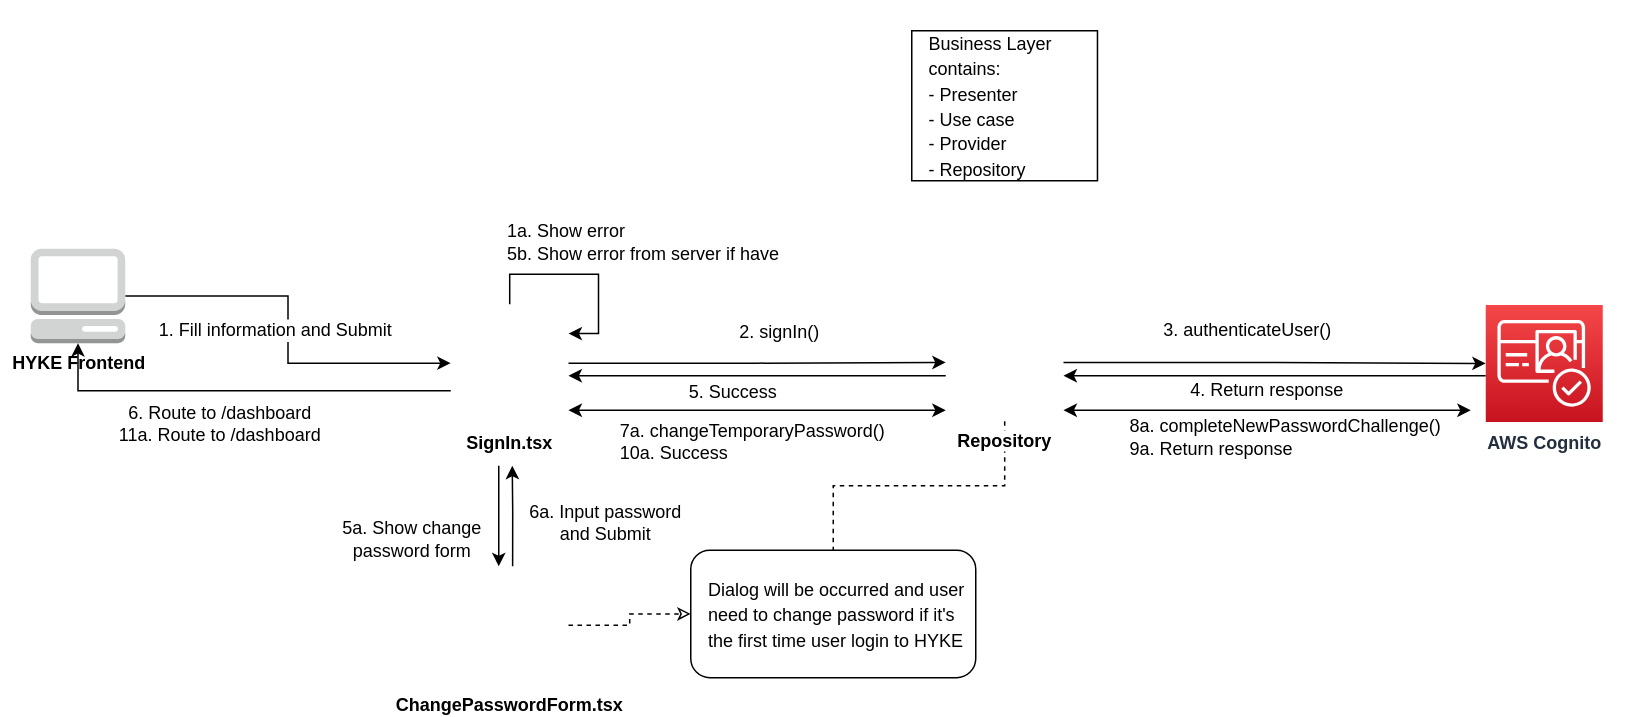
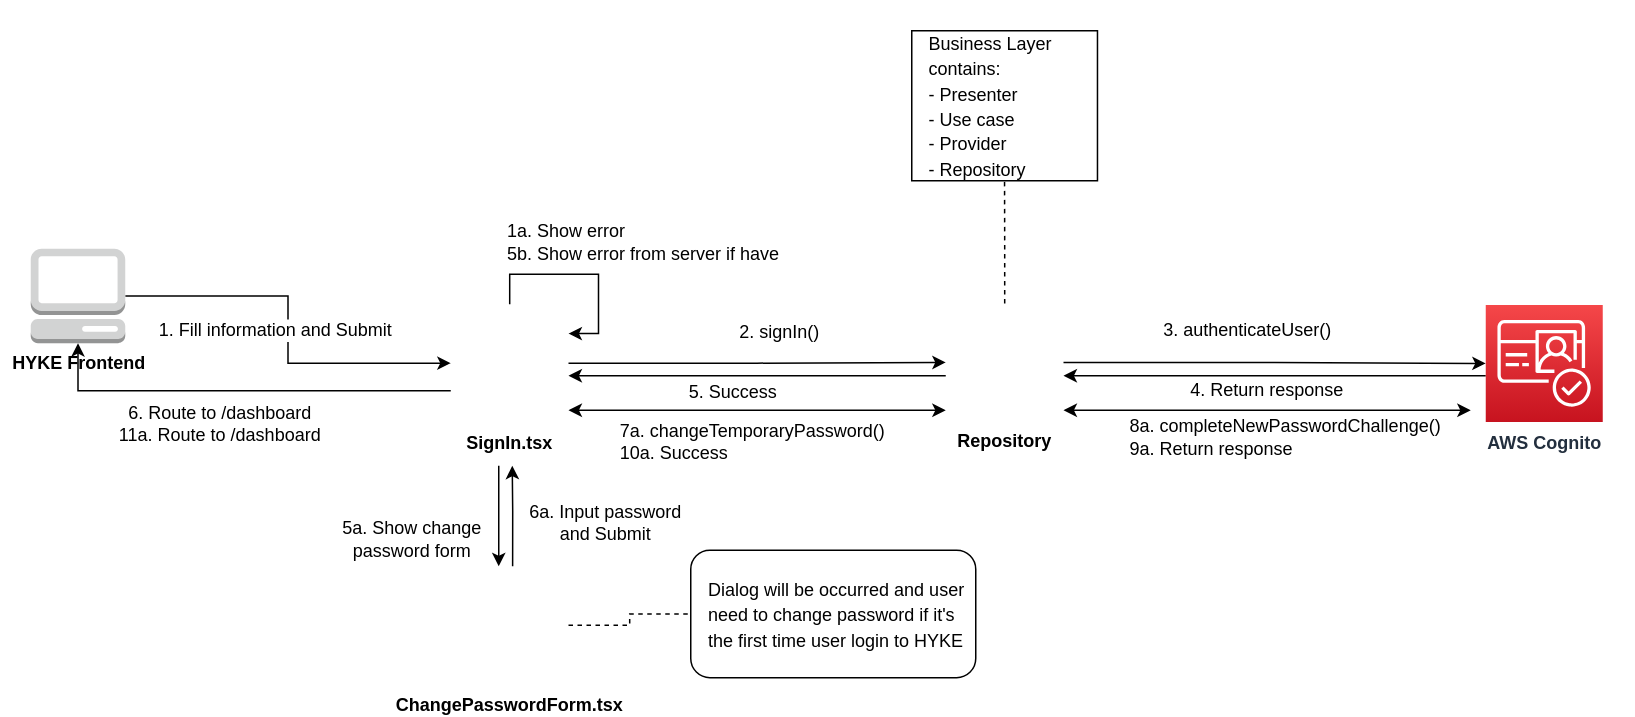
(904, 486) -> (1005, 243)
(679, 614) -> (684, 614)
